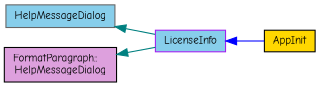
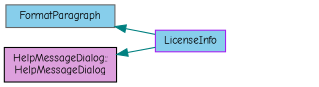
(60, 16) -> (60, 16)
(290, 41) -> none
(60, 65) -> (60, 65)
